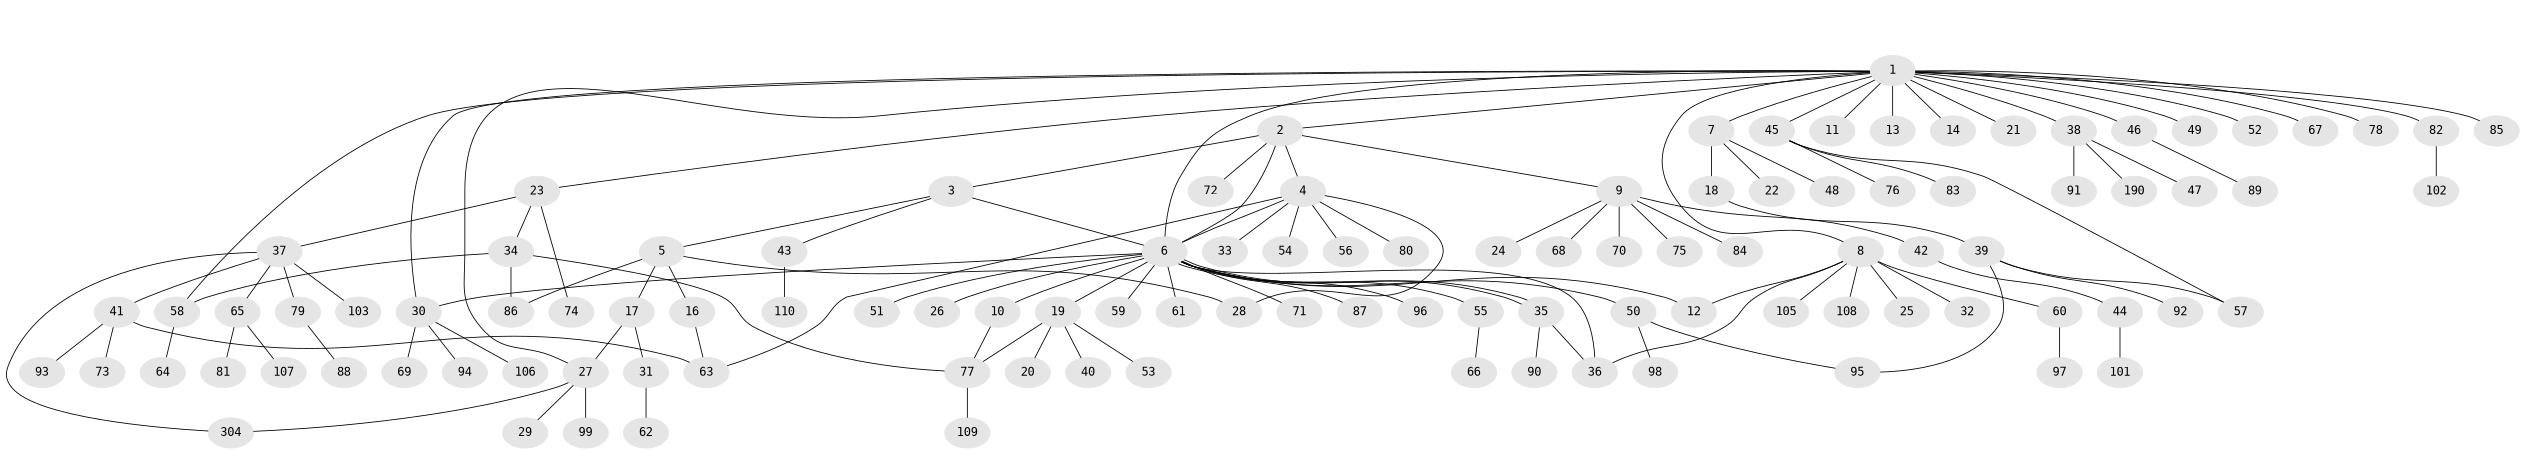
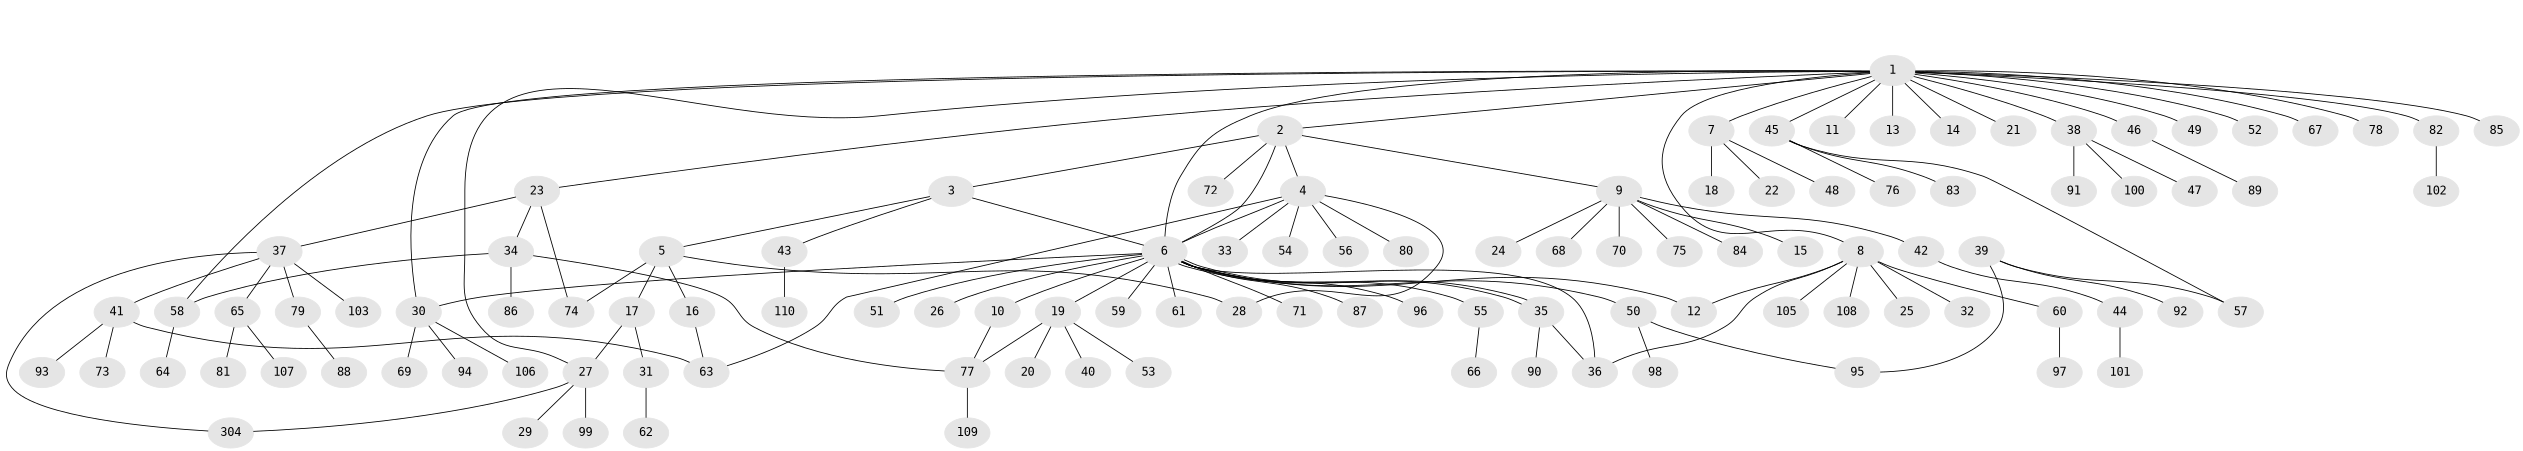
(2134, 191) -> (2134, 191)
(1858, 222) -> none
none -> (1800, 252)
(585, 280) -> (624, 277)
